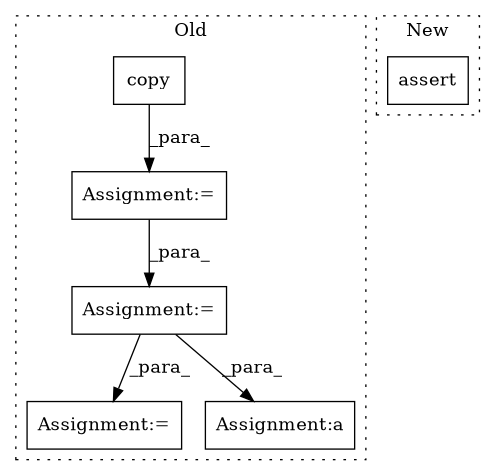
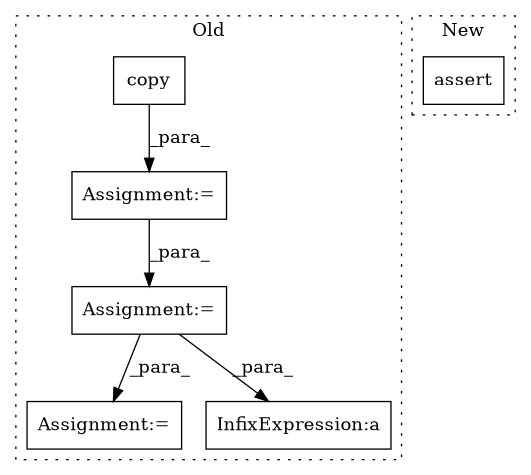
(280, 425) -> (299, 425)
